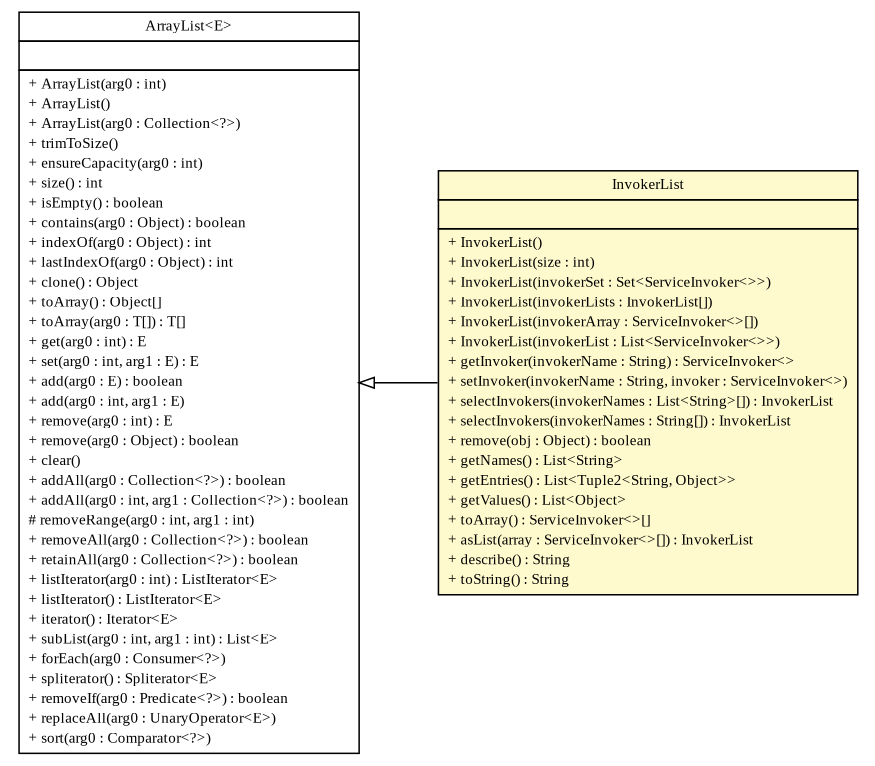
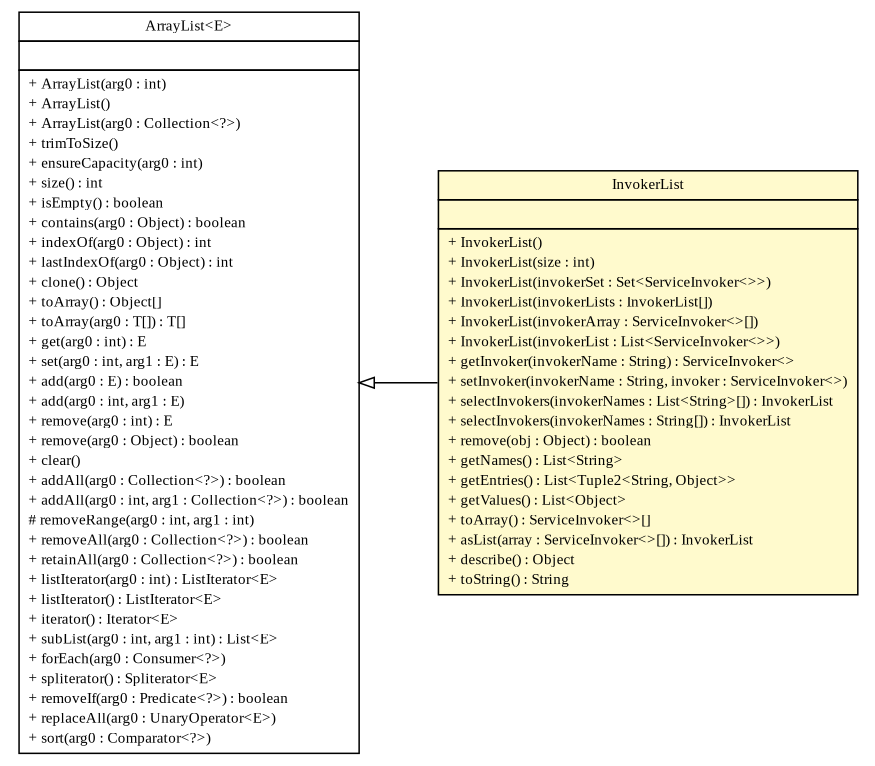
(509, 560) -> (512, 560)
